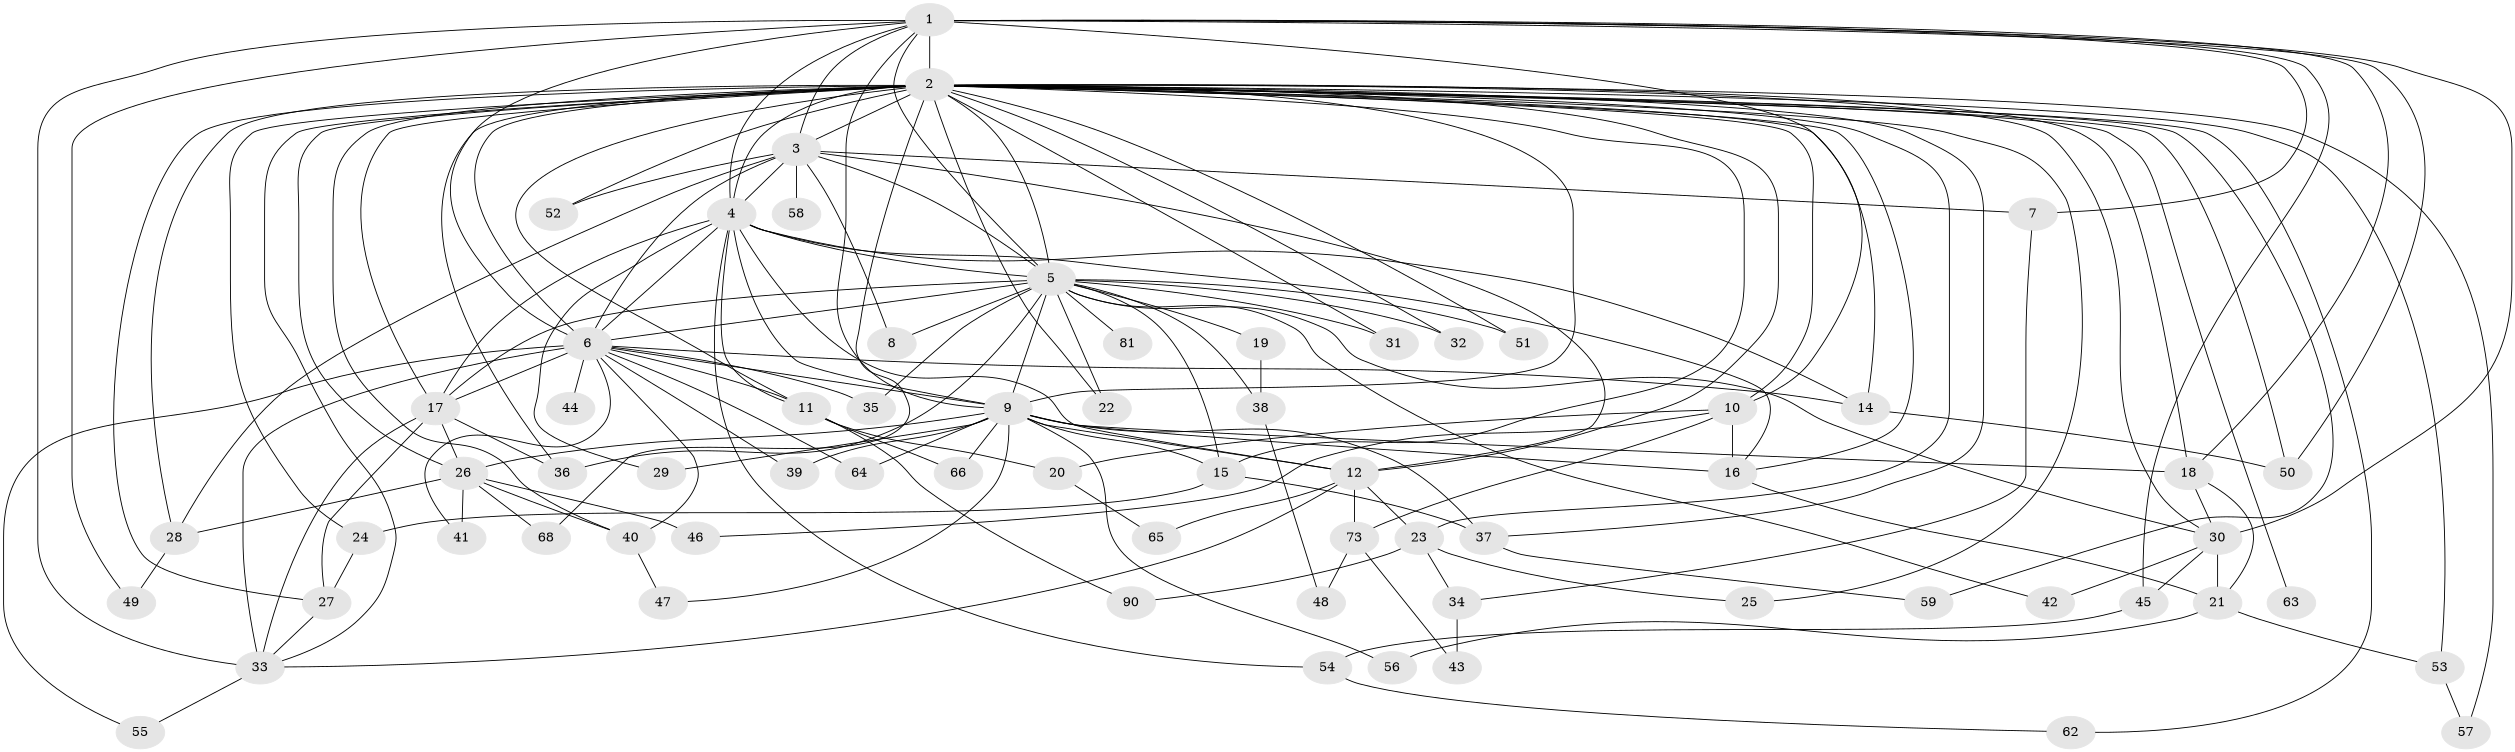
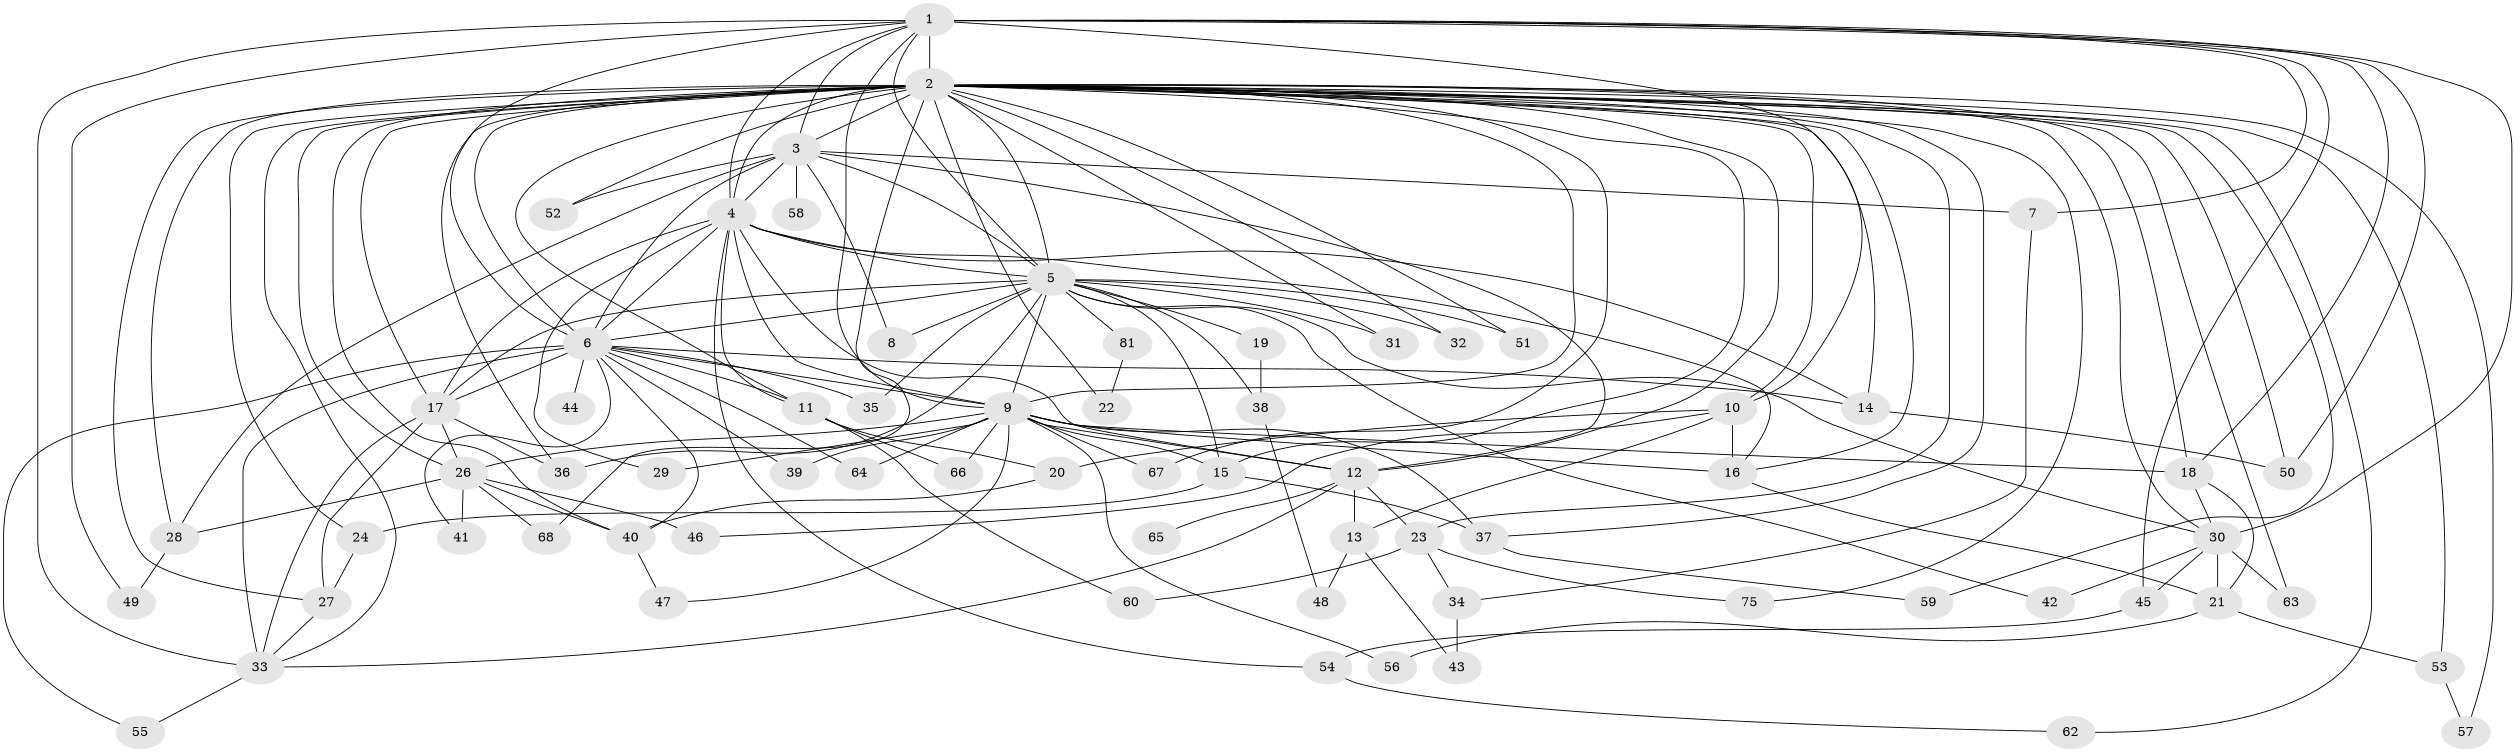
(1079, 344) -> (1117, 376)
none -> (1156, 473)
(1094, 498) -> (842, 500)
(1354, 538) -> (1354, 538)
none -> (2255, 571)
(1131, 603) -> (1131, 603)
(1750, 603) -> (1750, 603)
